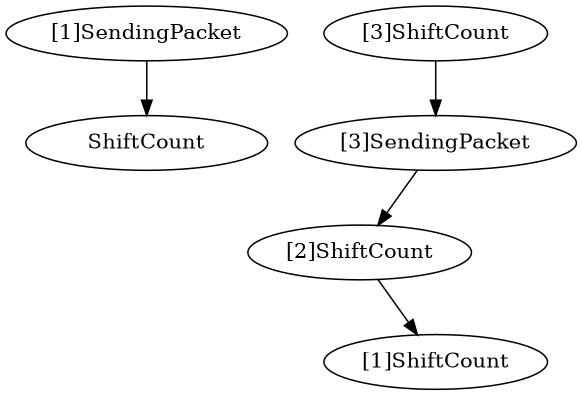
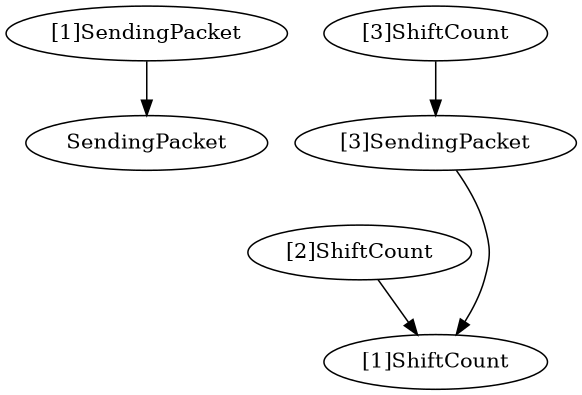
(147, 143) -> (147, 143)
(402, 192) -> (489, 245)
